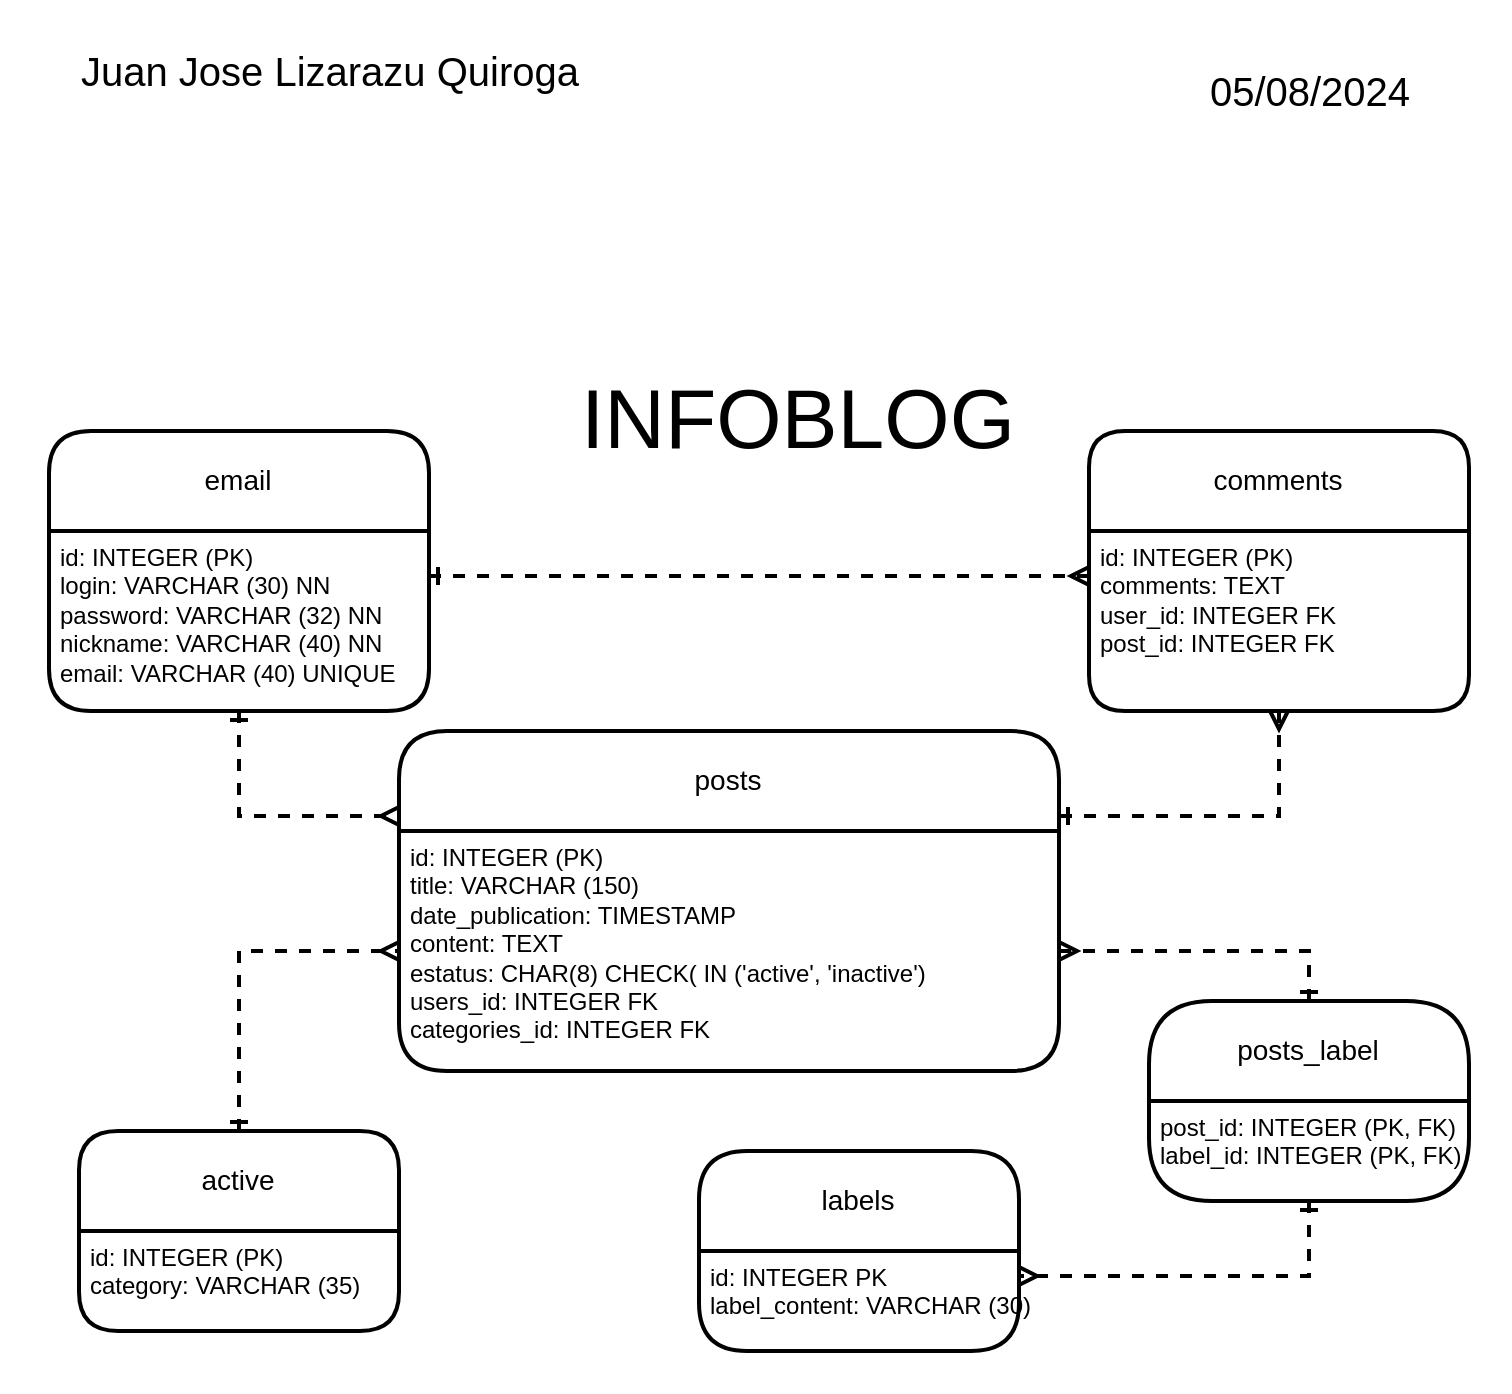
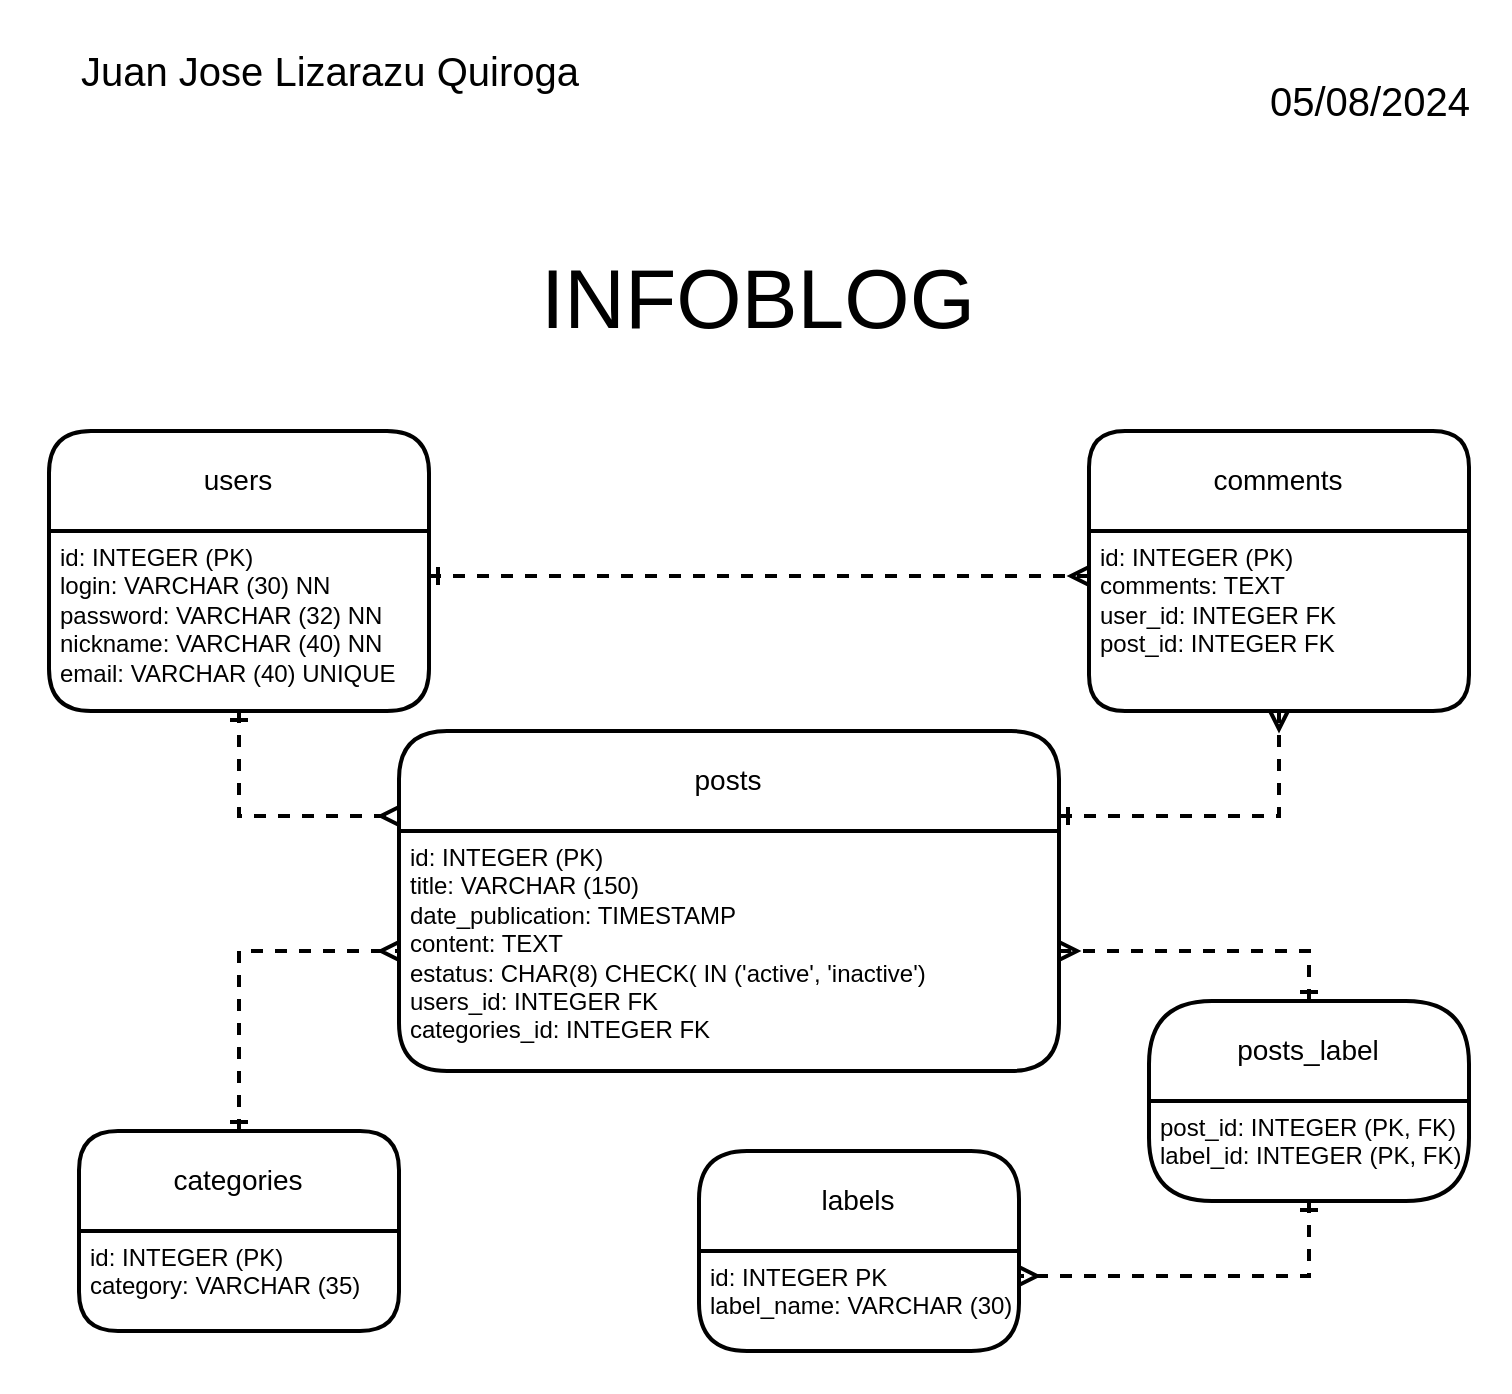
(1311, 91) -> (1371, 101)
(799, 421) -> (759, 301)
(239, 481) -> (239, 481)
(239, 1181) -> (239, 1181)
(877, 1294) -> (857, 1294)
